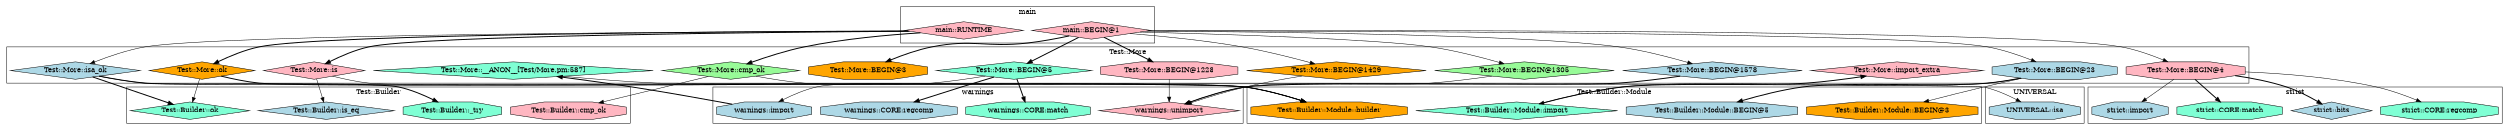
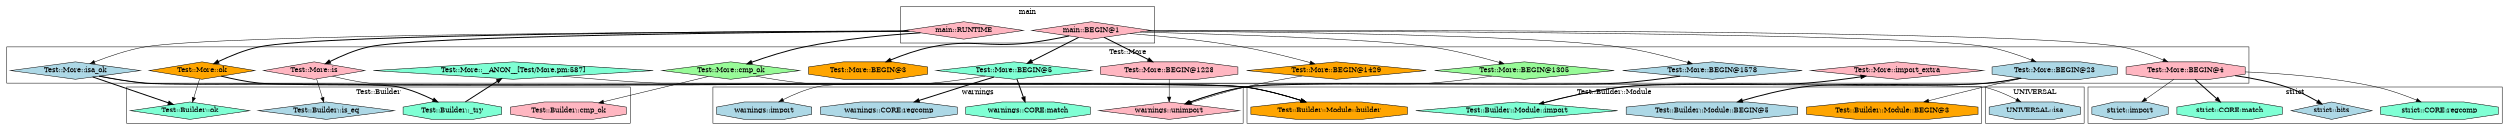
(643, 89) -> (481, 92)
